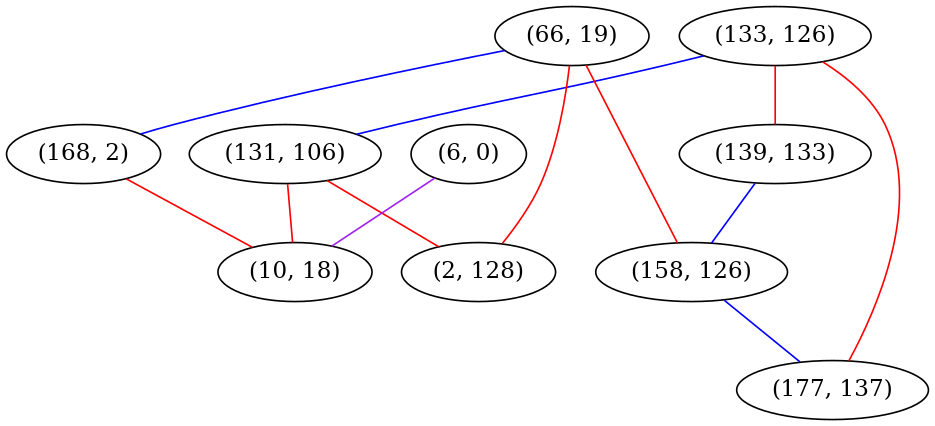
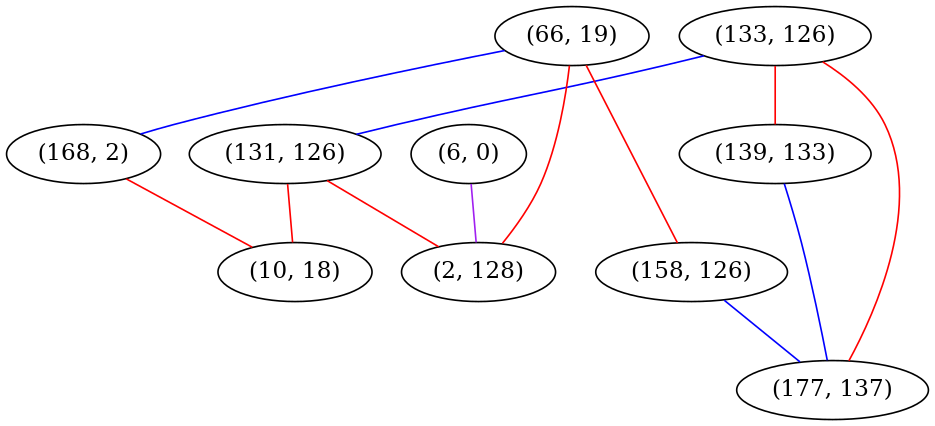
(285, 154) -> (285, 154)
(391, 207) -> (474, 213)
(733, 213) -> (808, 271)
